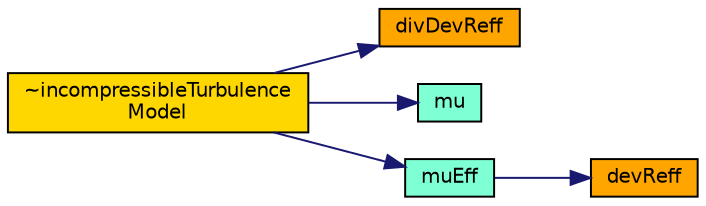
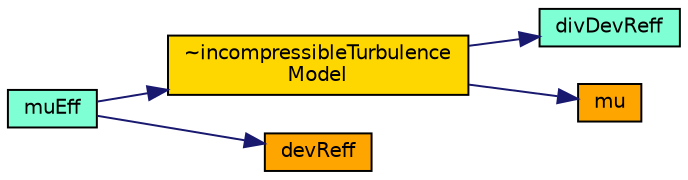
(450, 28) -> (610, 28)
(450, 103) -> (610, 103)
(330, 147) -> (122, 97)
